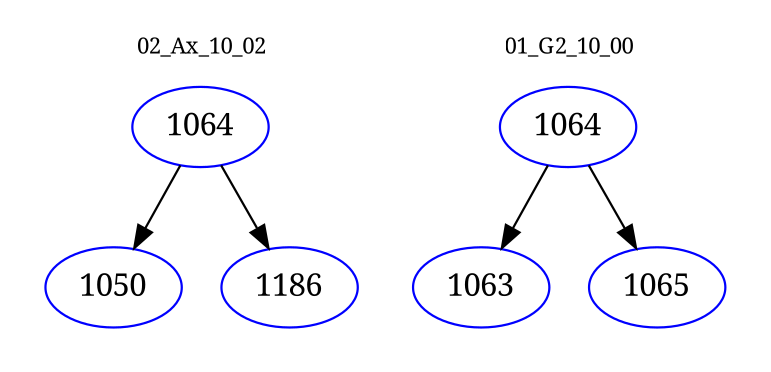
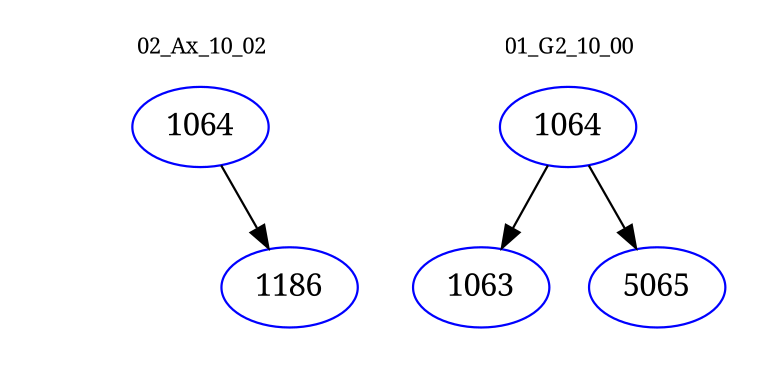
(114, 287) -> none
(657, 287) -> (657, 287)
